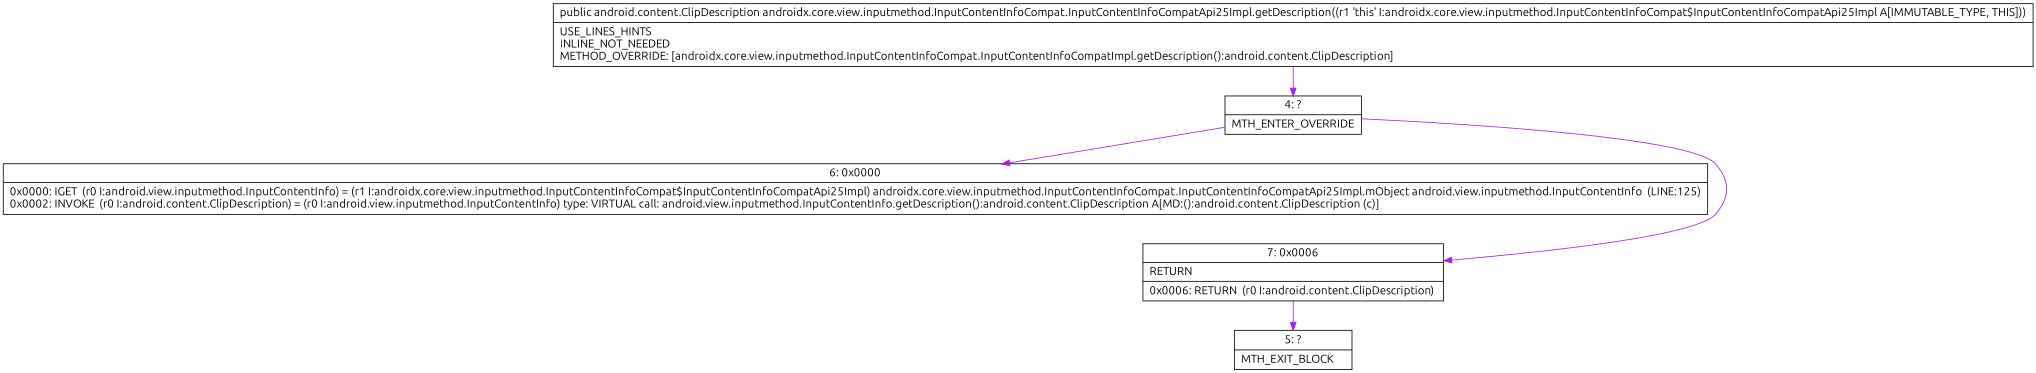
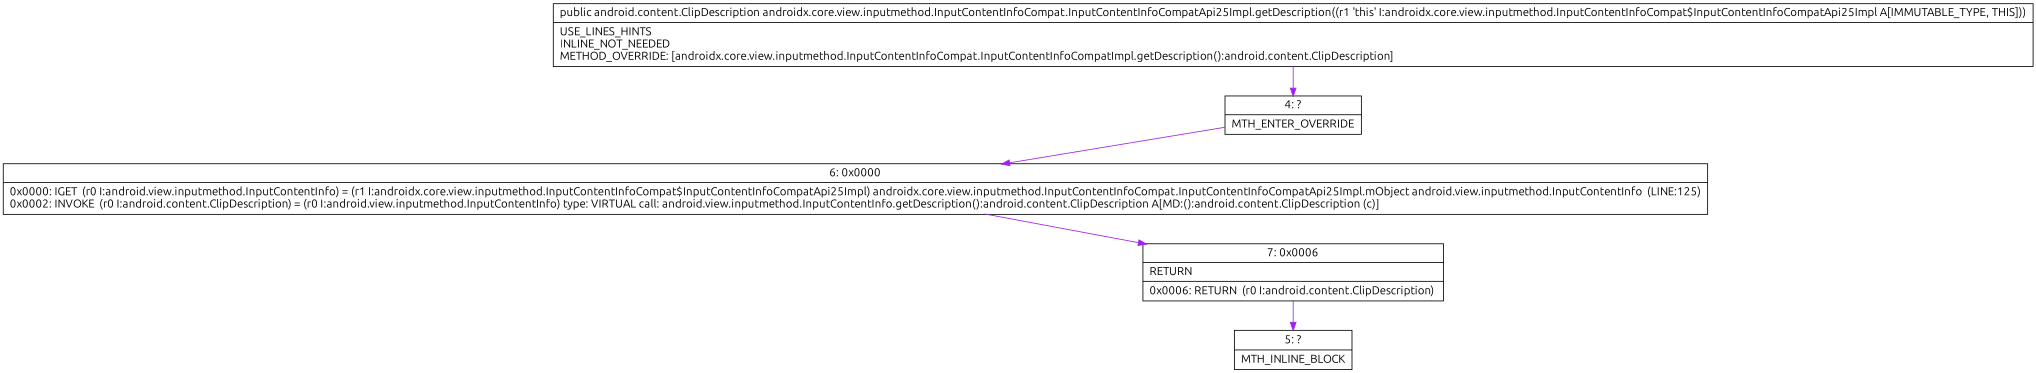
(1701, 156) -> (1061, 228)
(1287, 359) -> (1293, 359)
